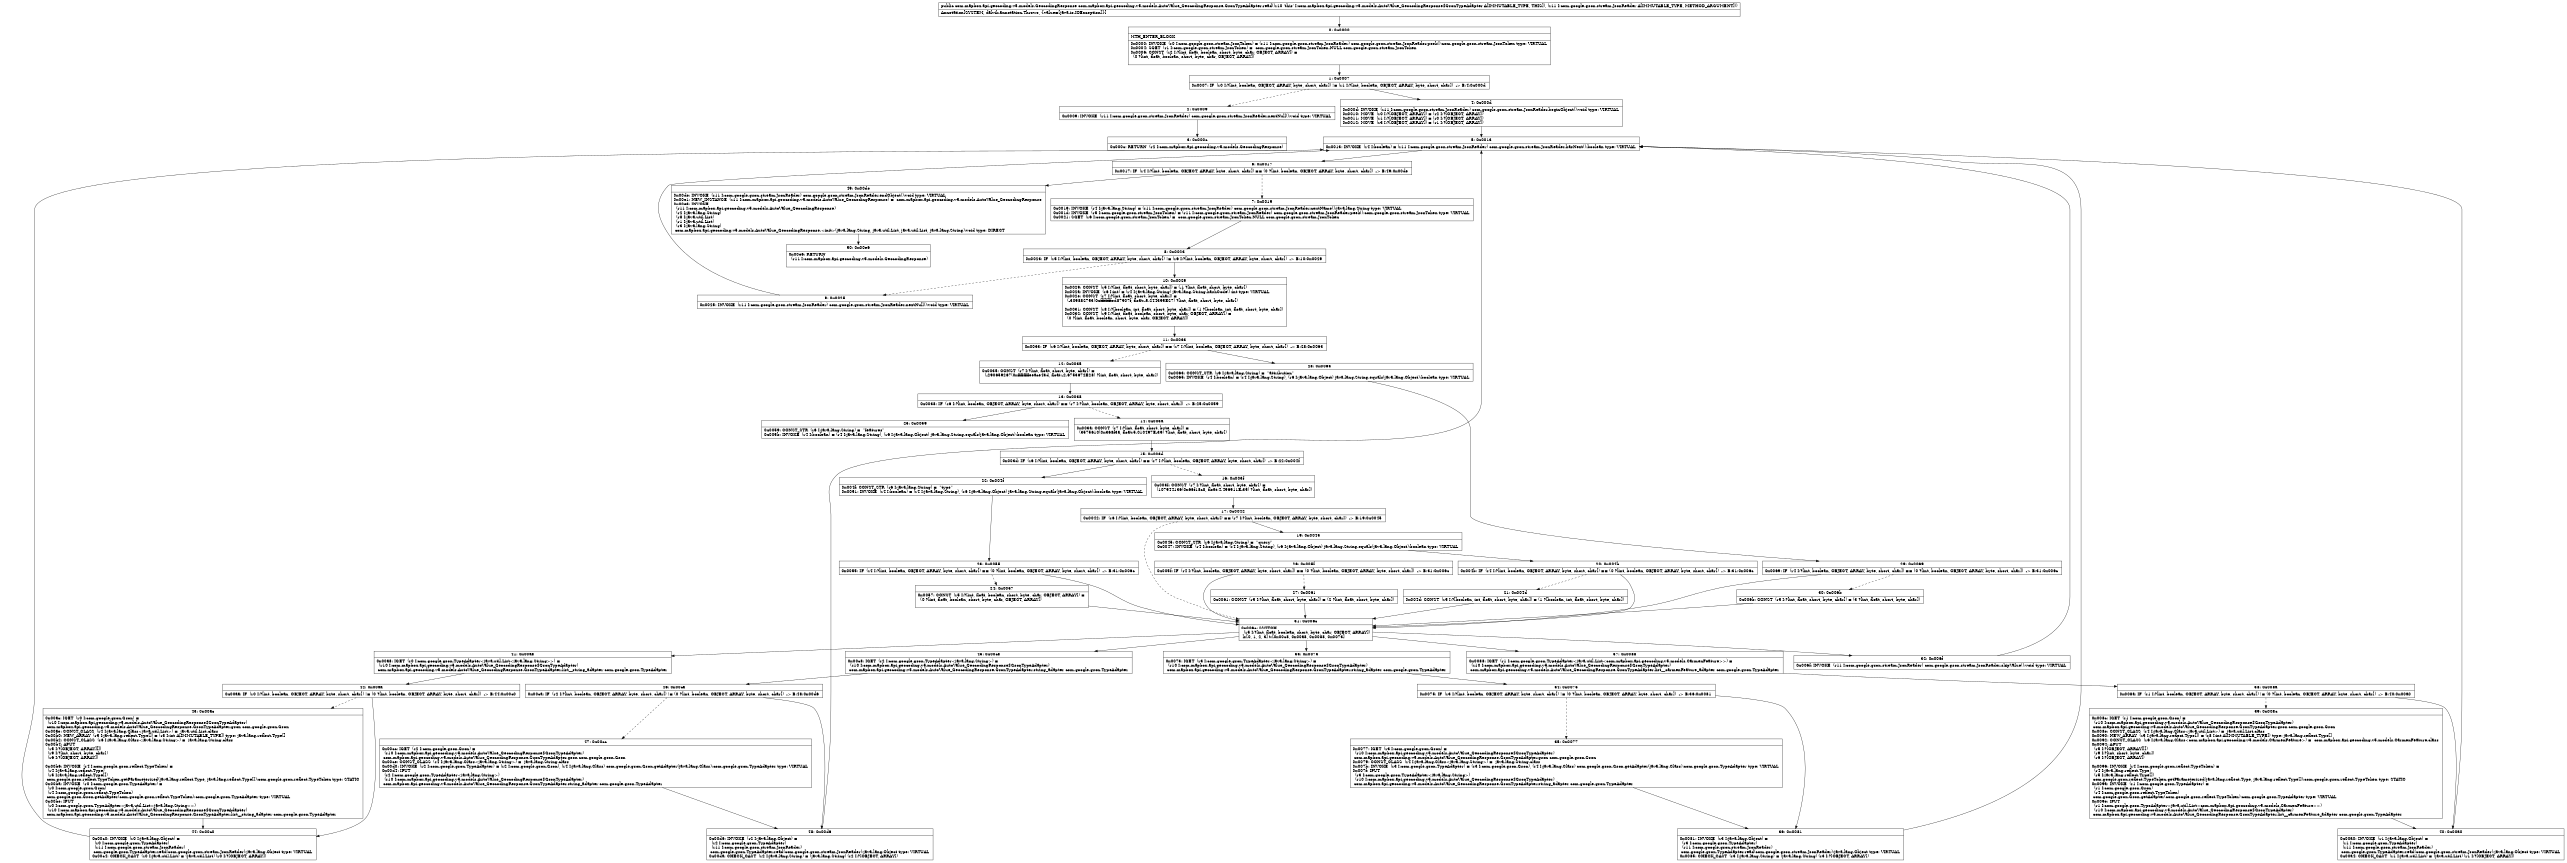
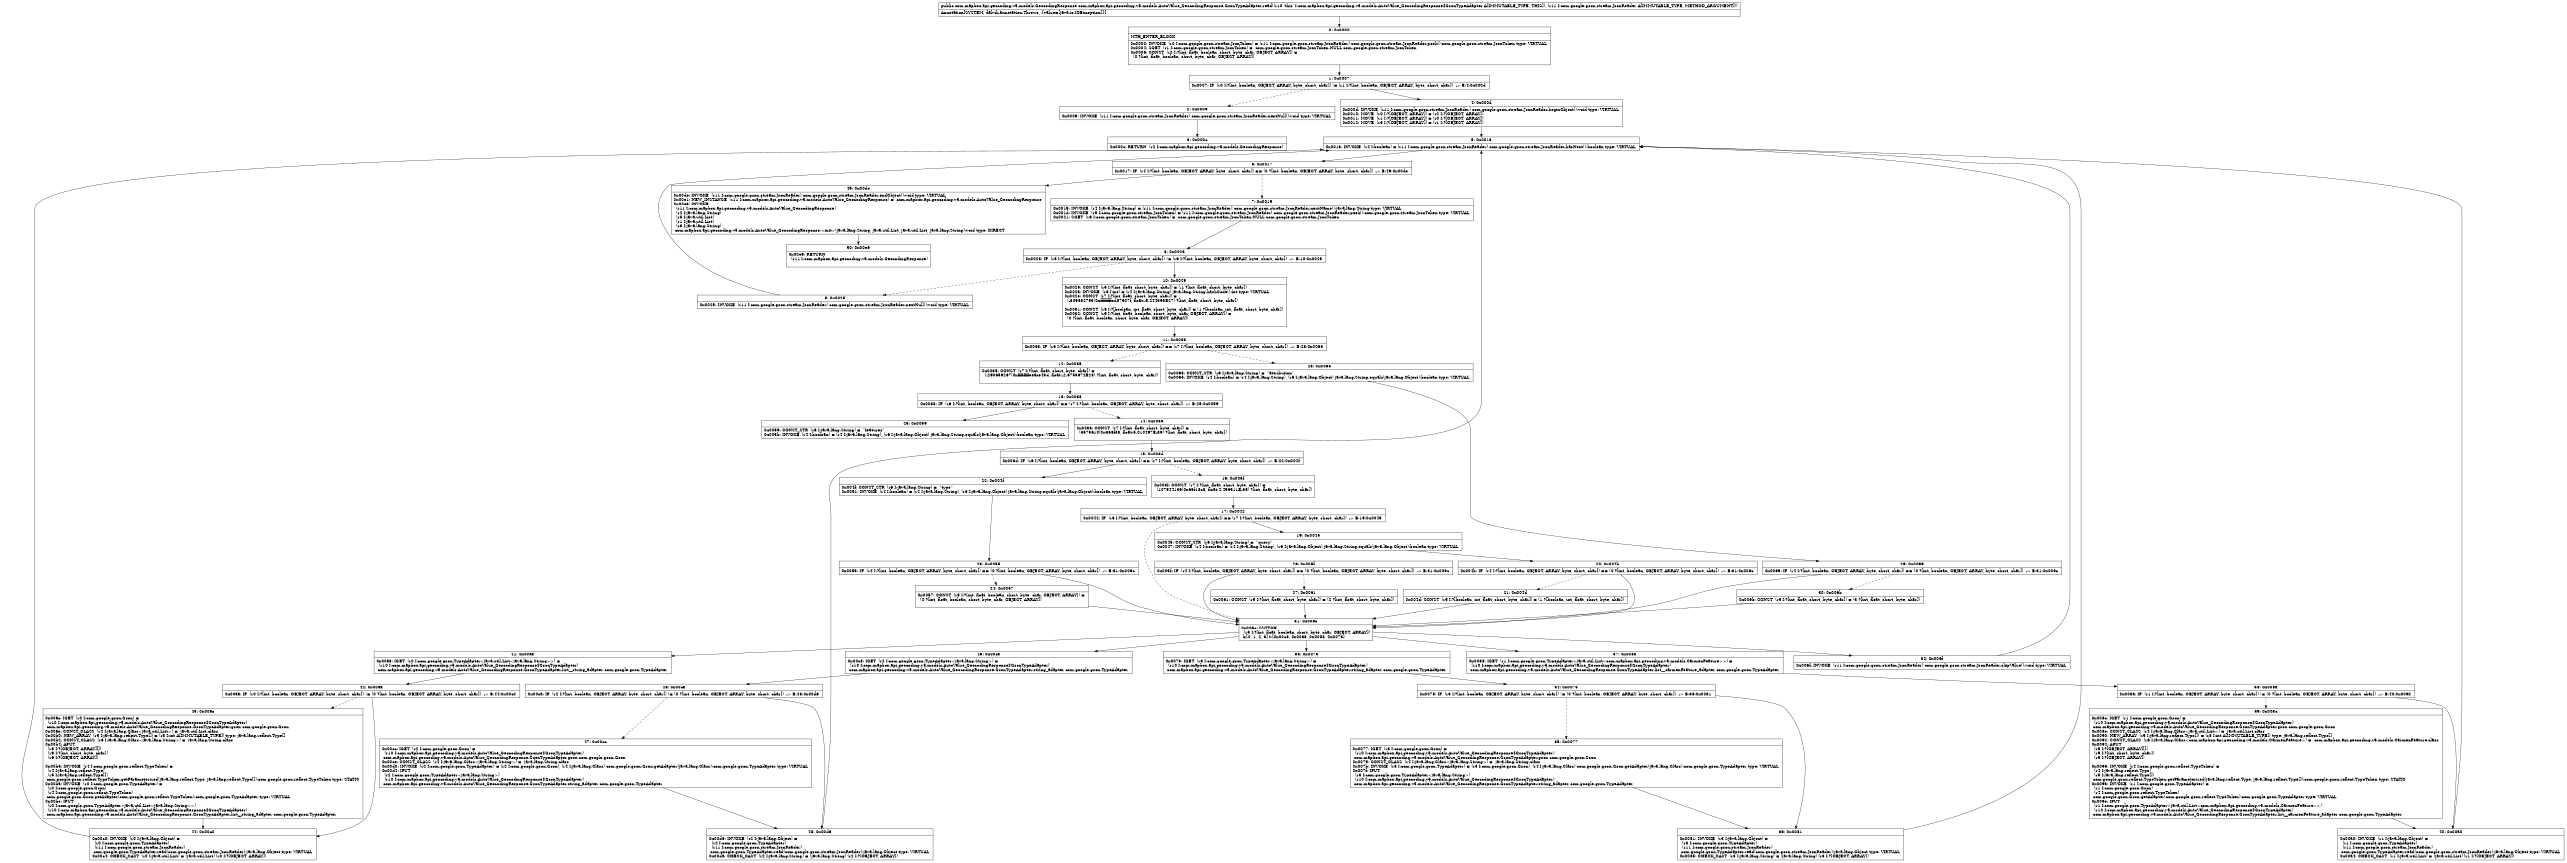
(1240, 356) -> (1240, 356)
